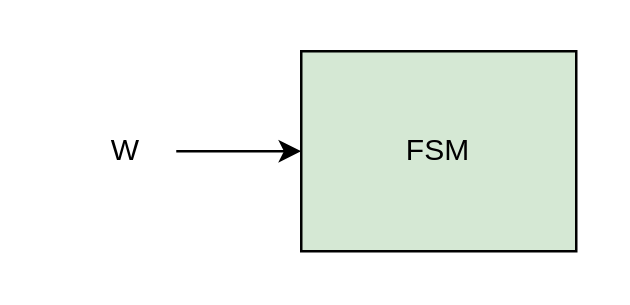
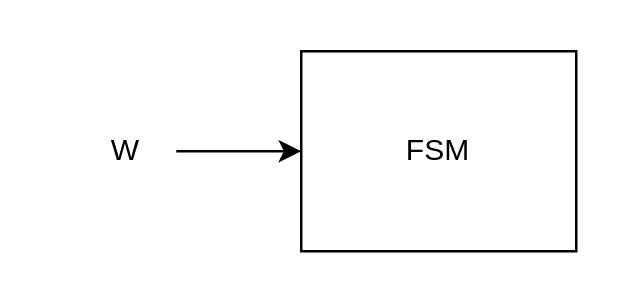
(439, 151) -> (439, 151)
